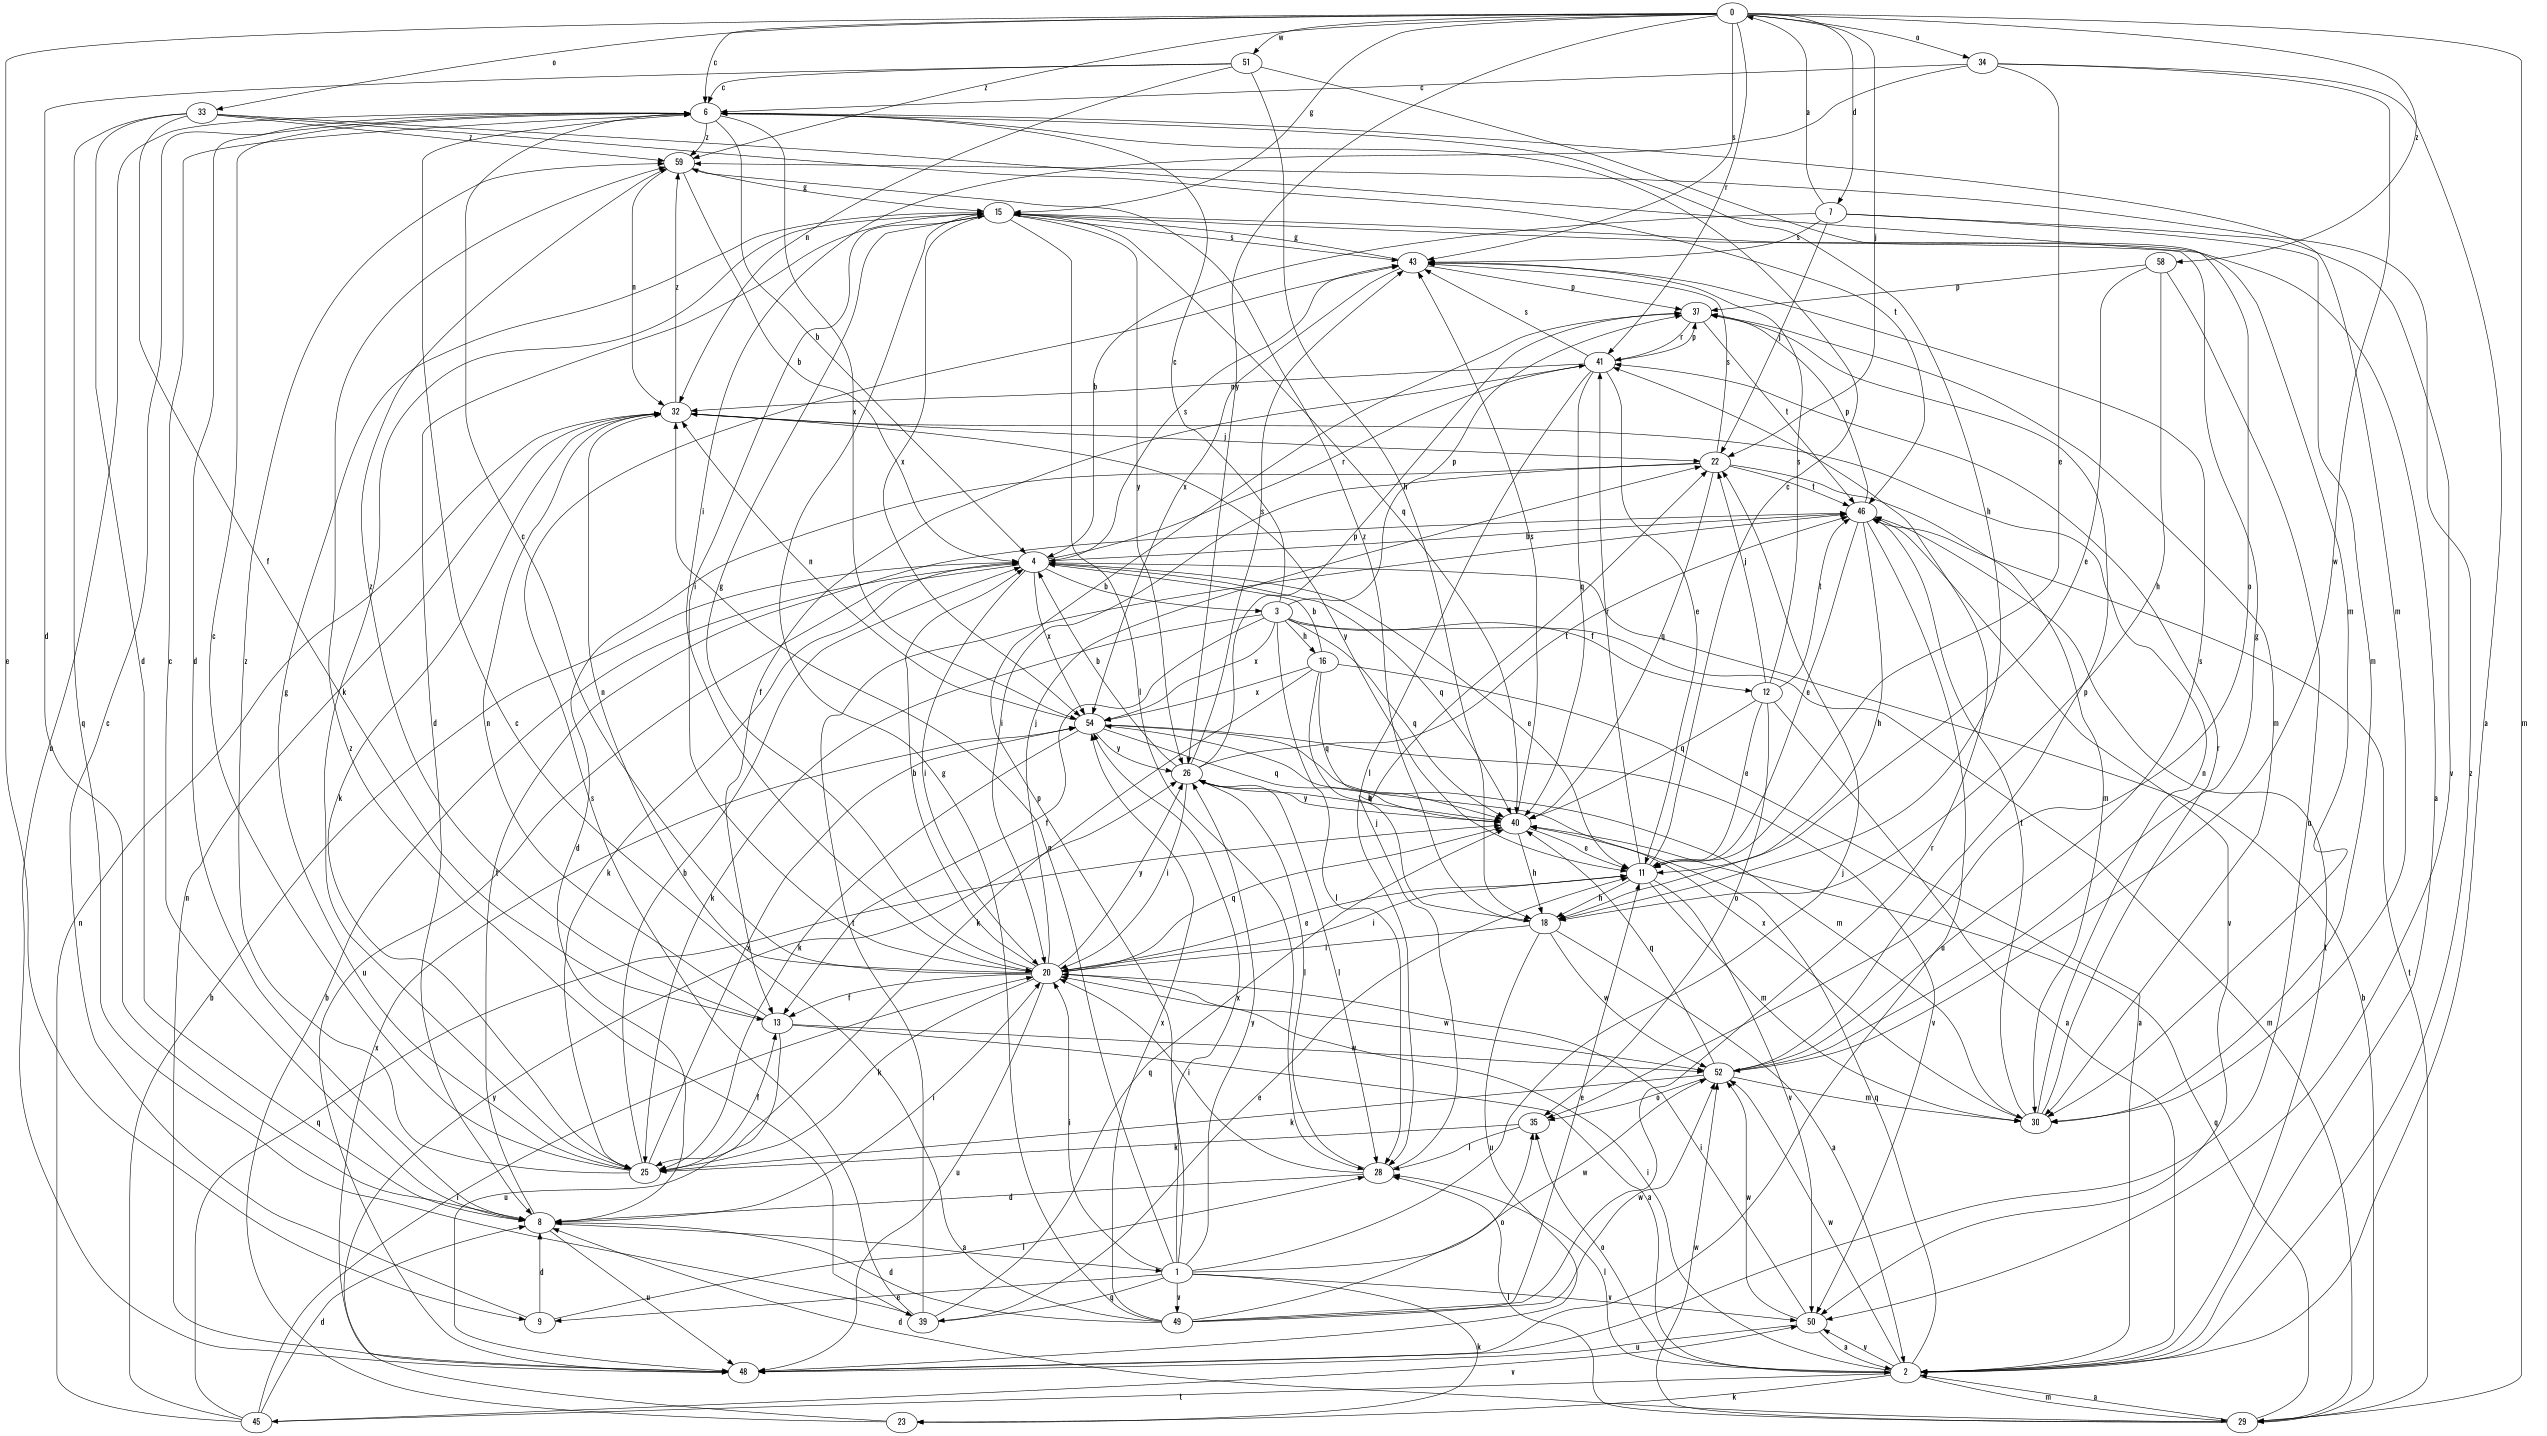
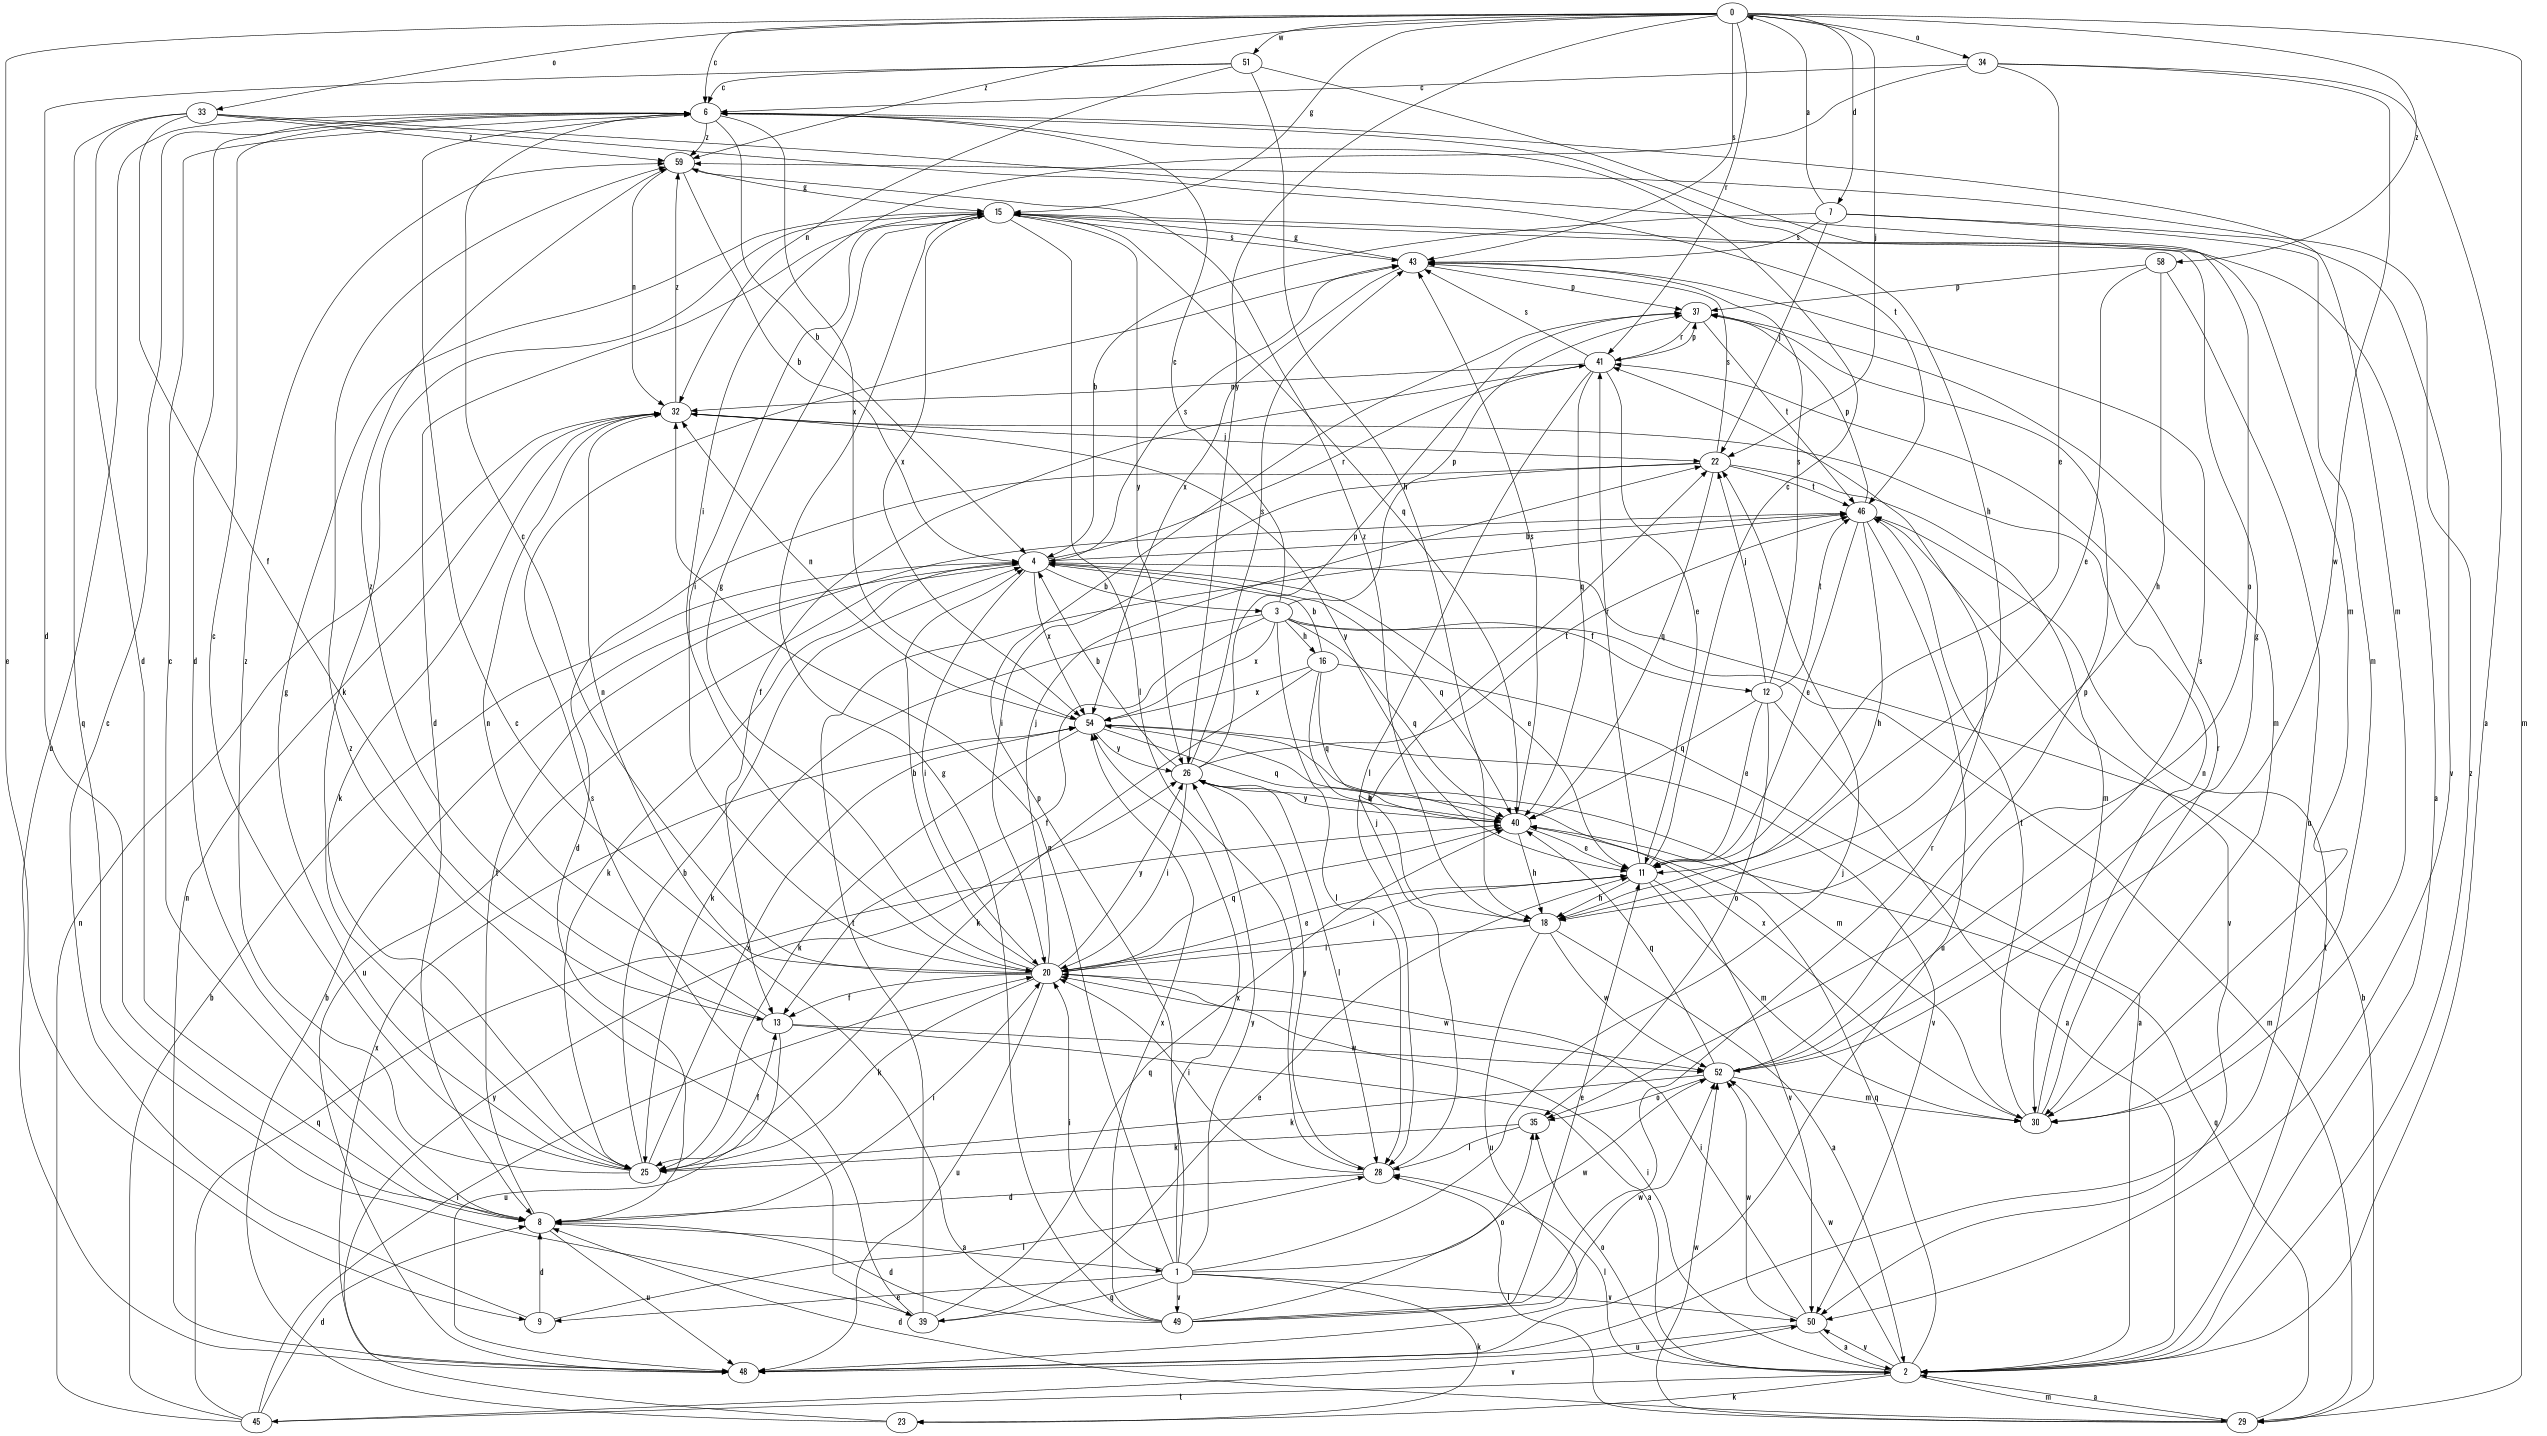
(2385, 877) -> none
(1305, 973) -> (1305, 973)
